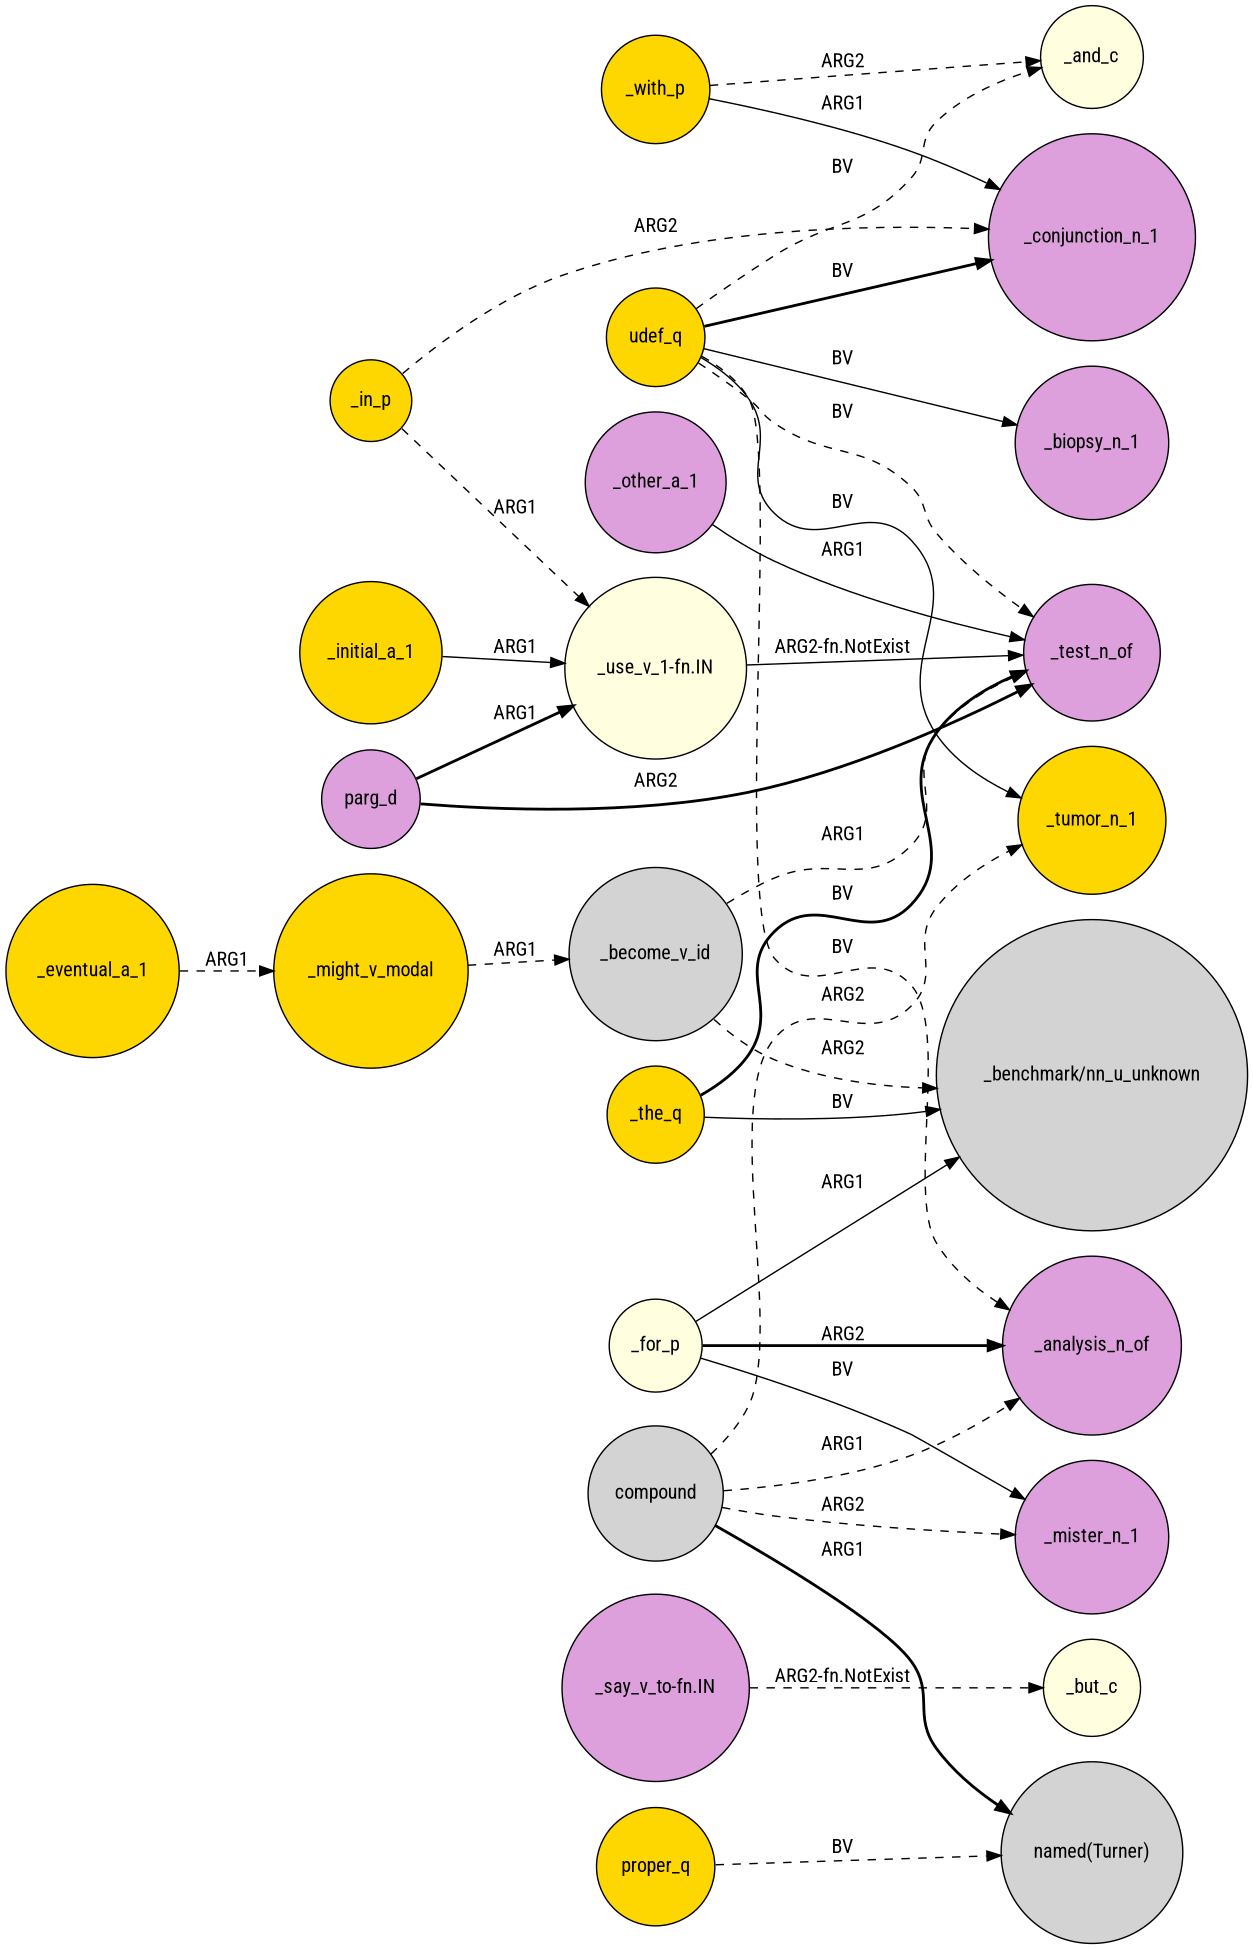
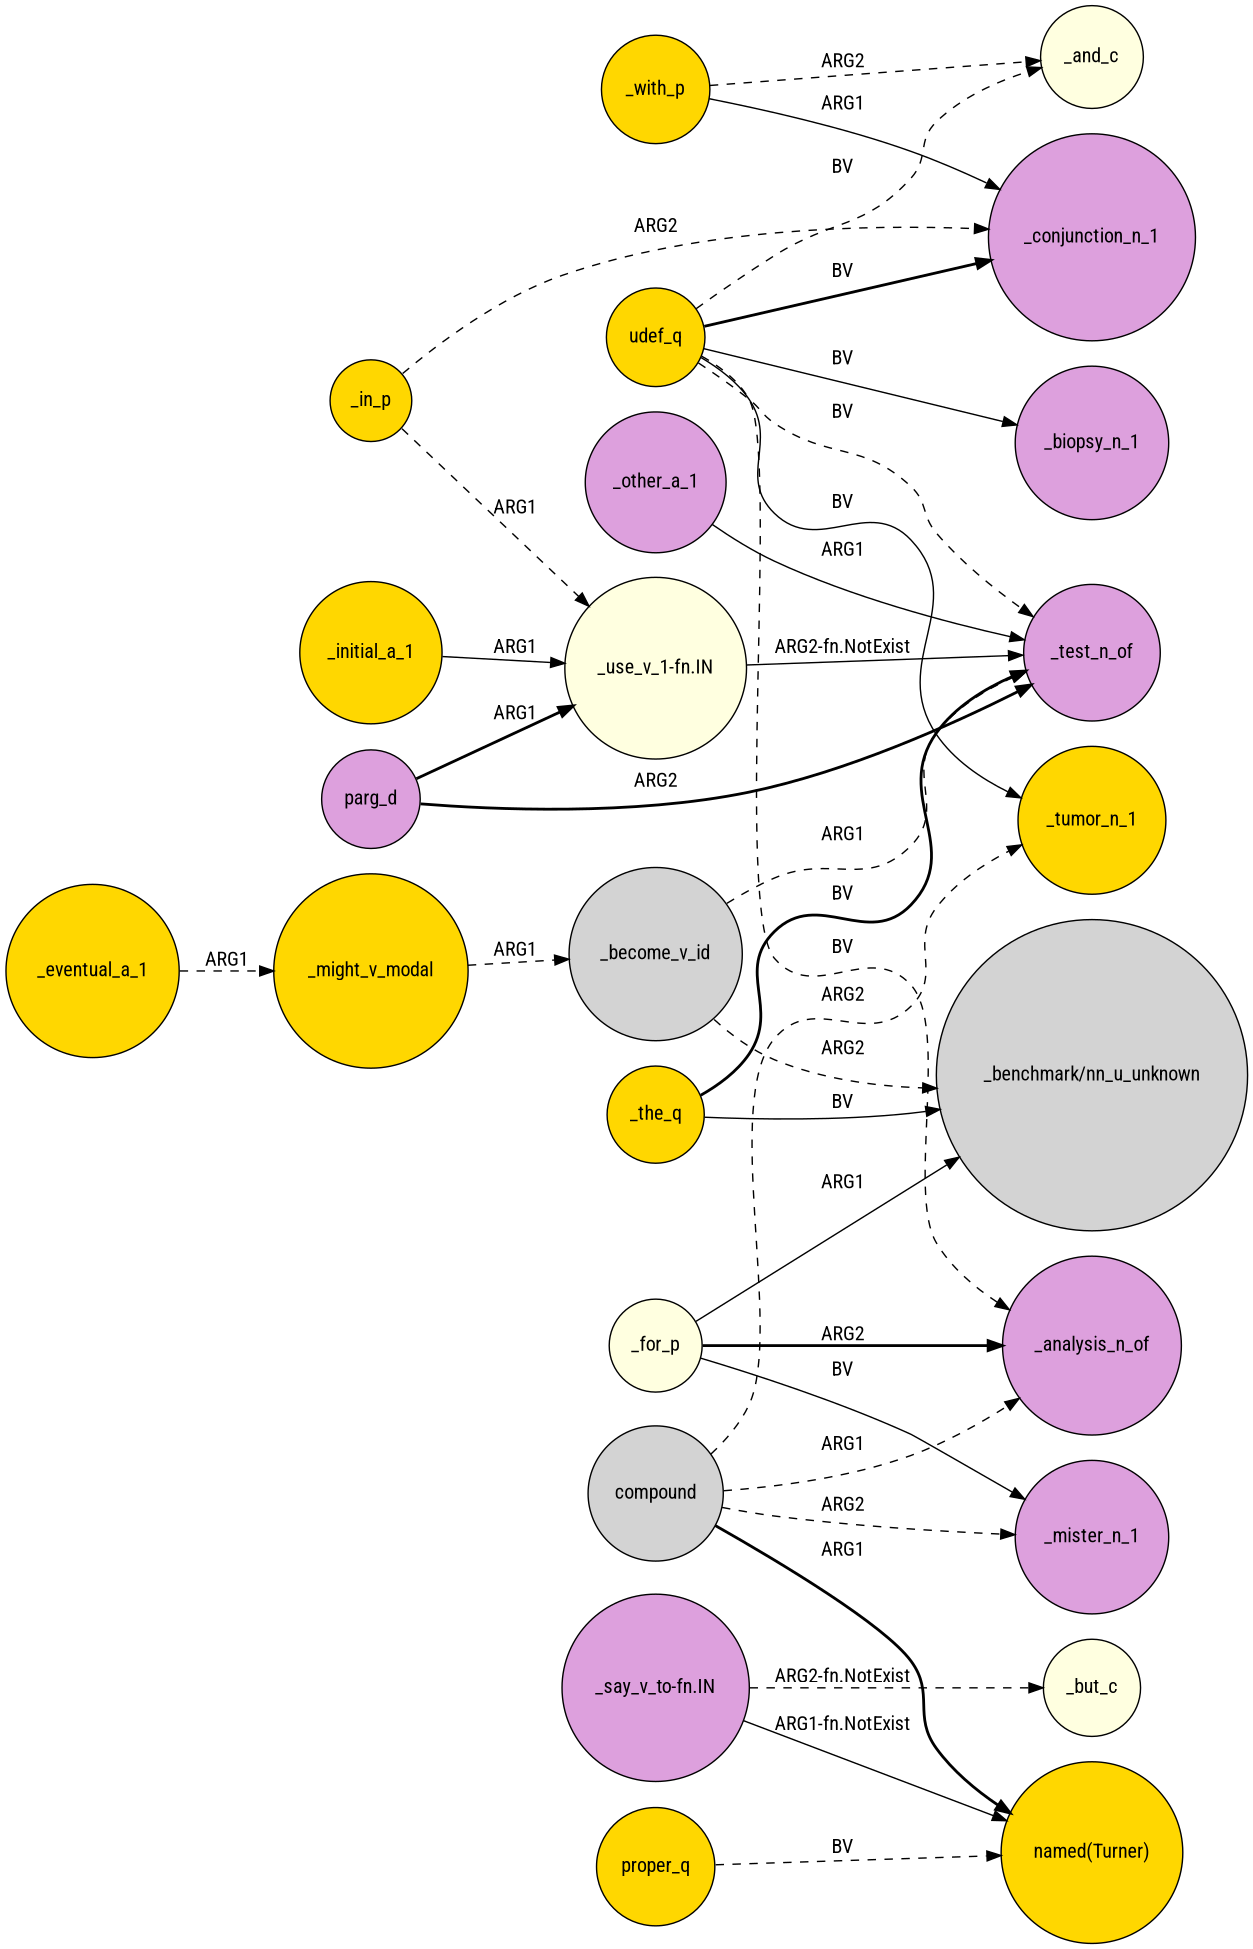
none -> (868, 1768)
(1092, 1853) -> (1092, 1853)
